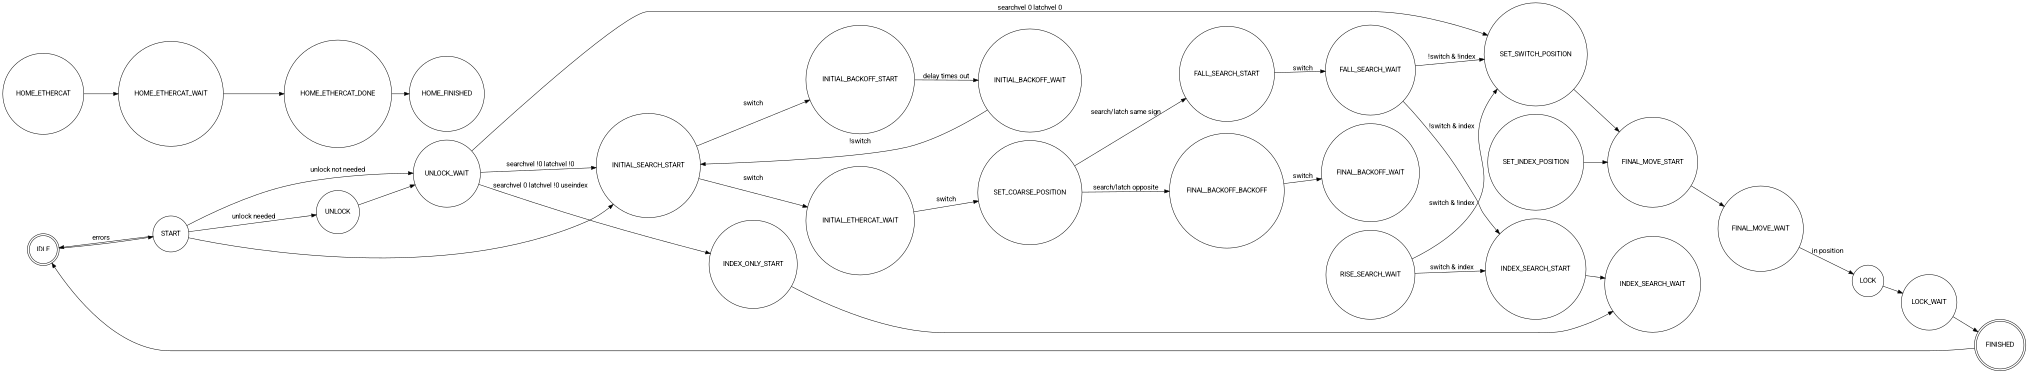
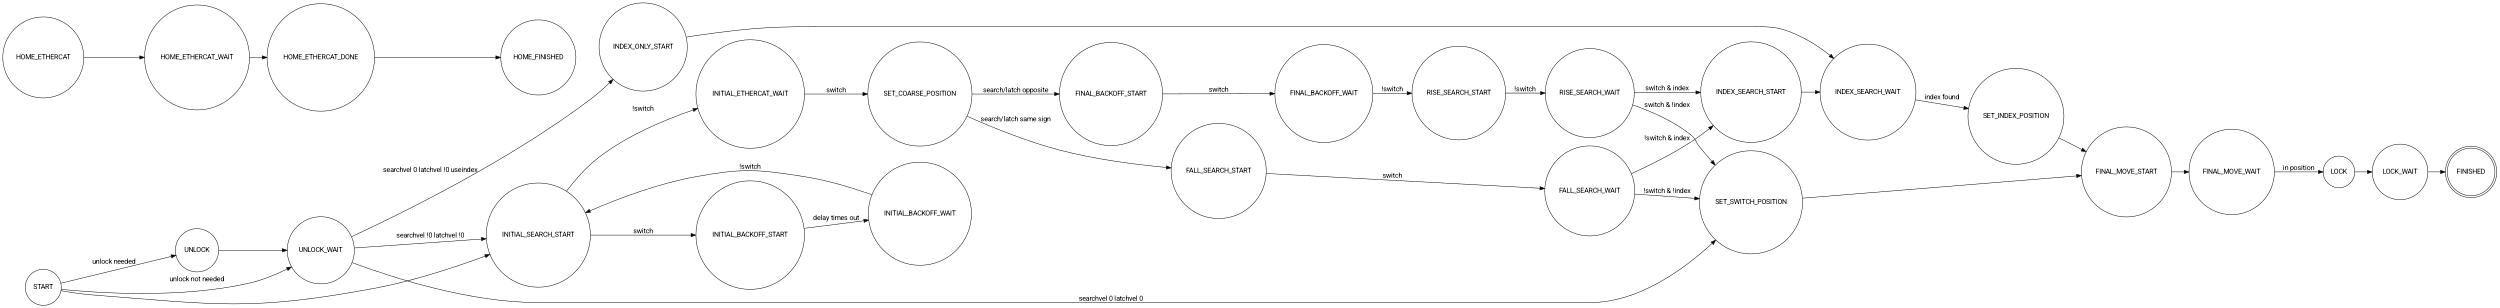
none -> (1459, 93)
none -> (1940, 104)
(753, 178) -> (643, 109)
(1227, 191) -> (1111, 94)
(43, 250) -> none
